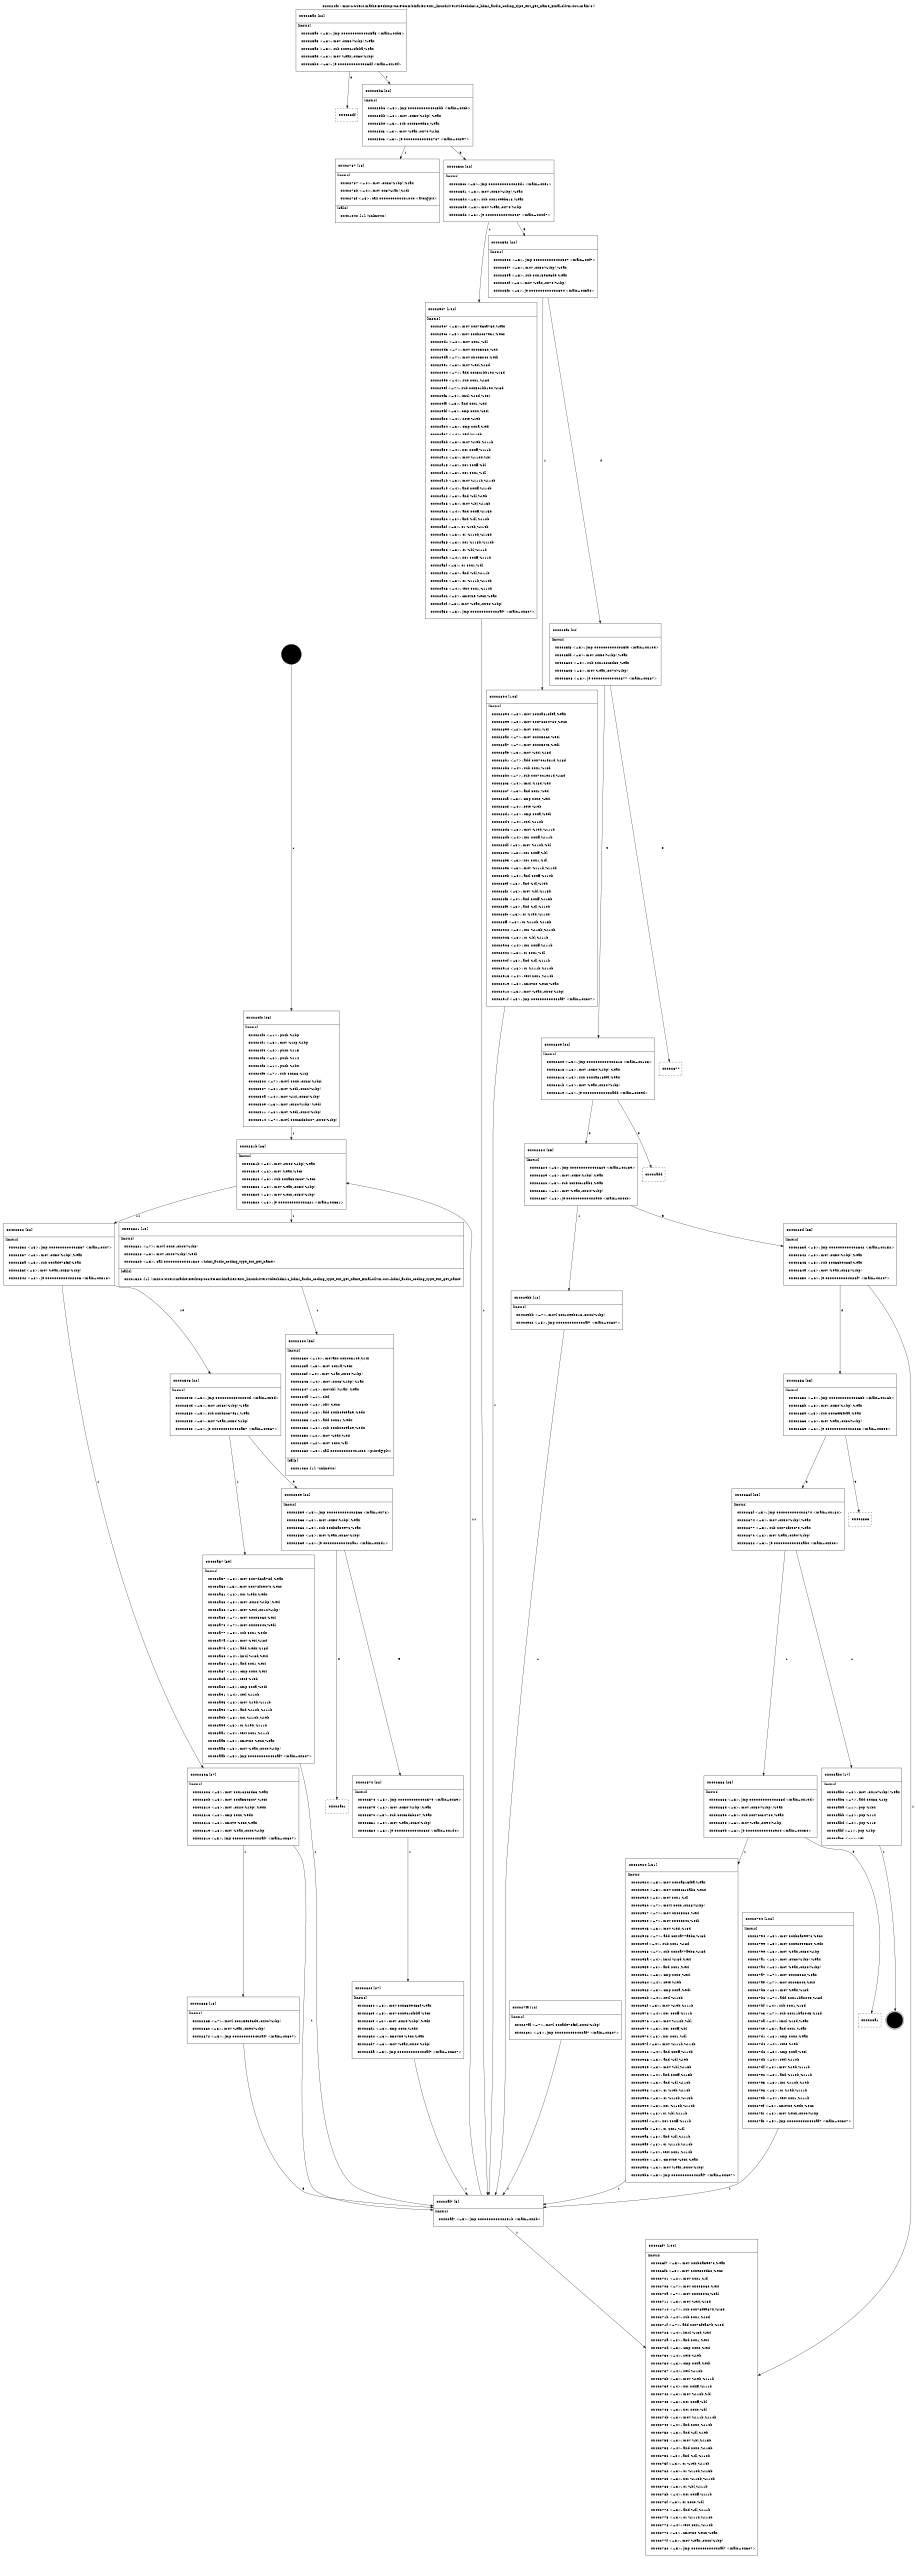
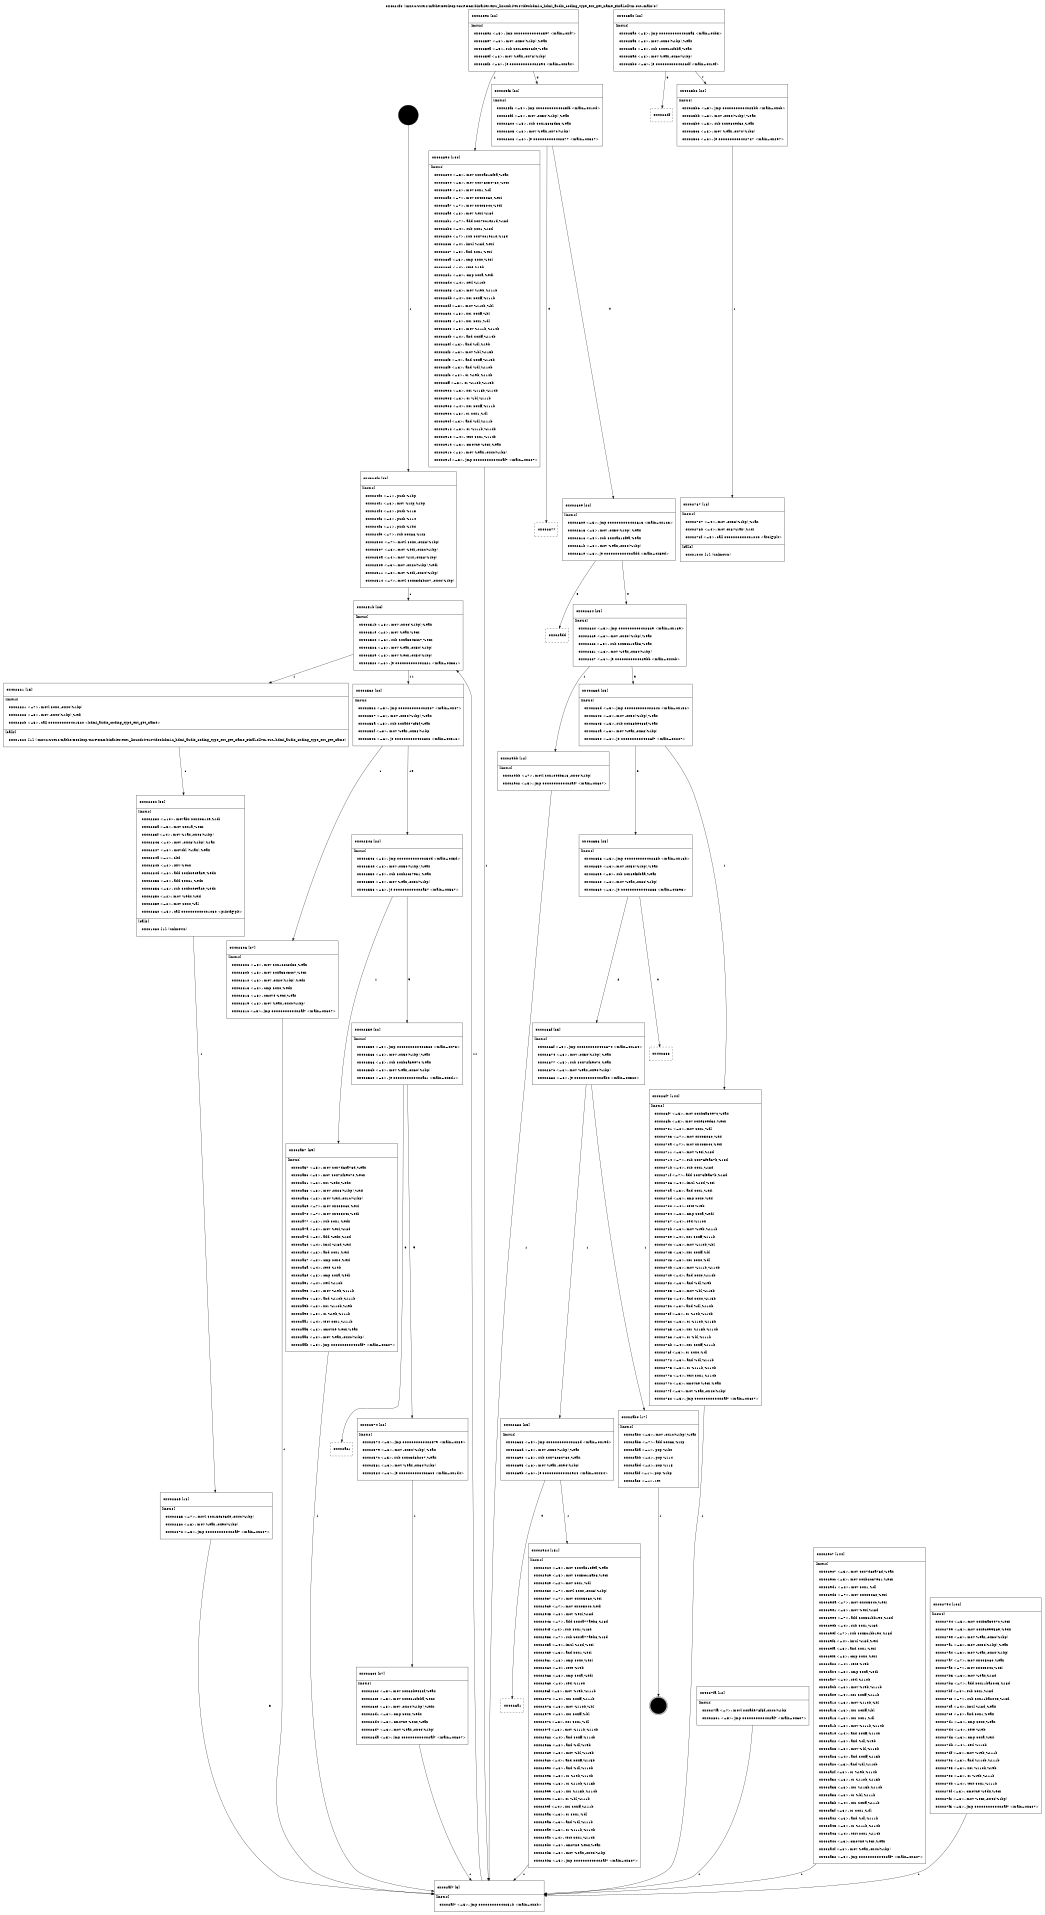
(499, 191) -> none
(243, 1920) -> (204, 1213)
(575, 2286) -> (691, 1702)
